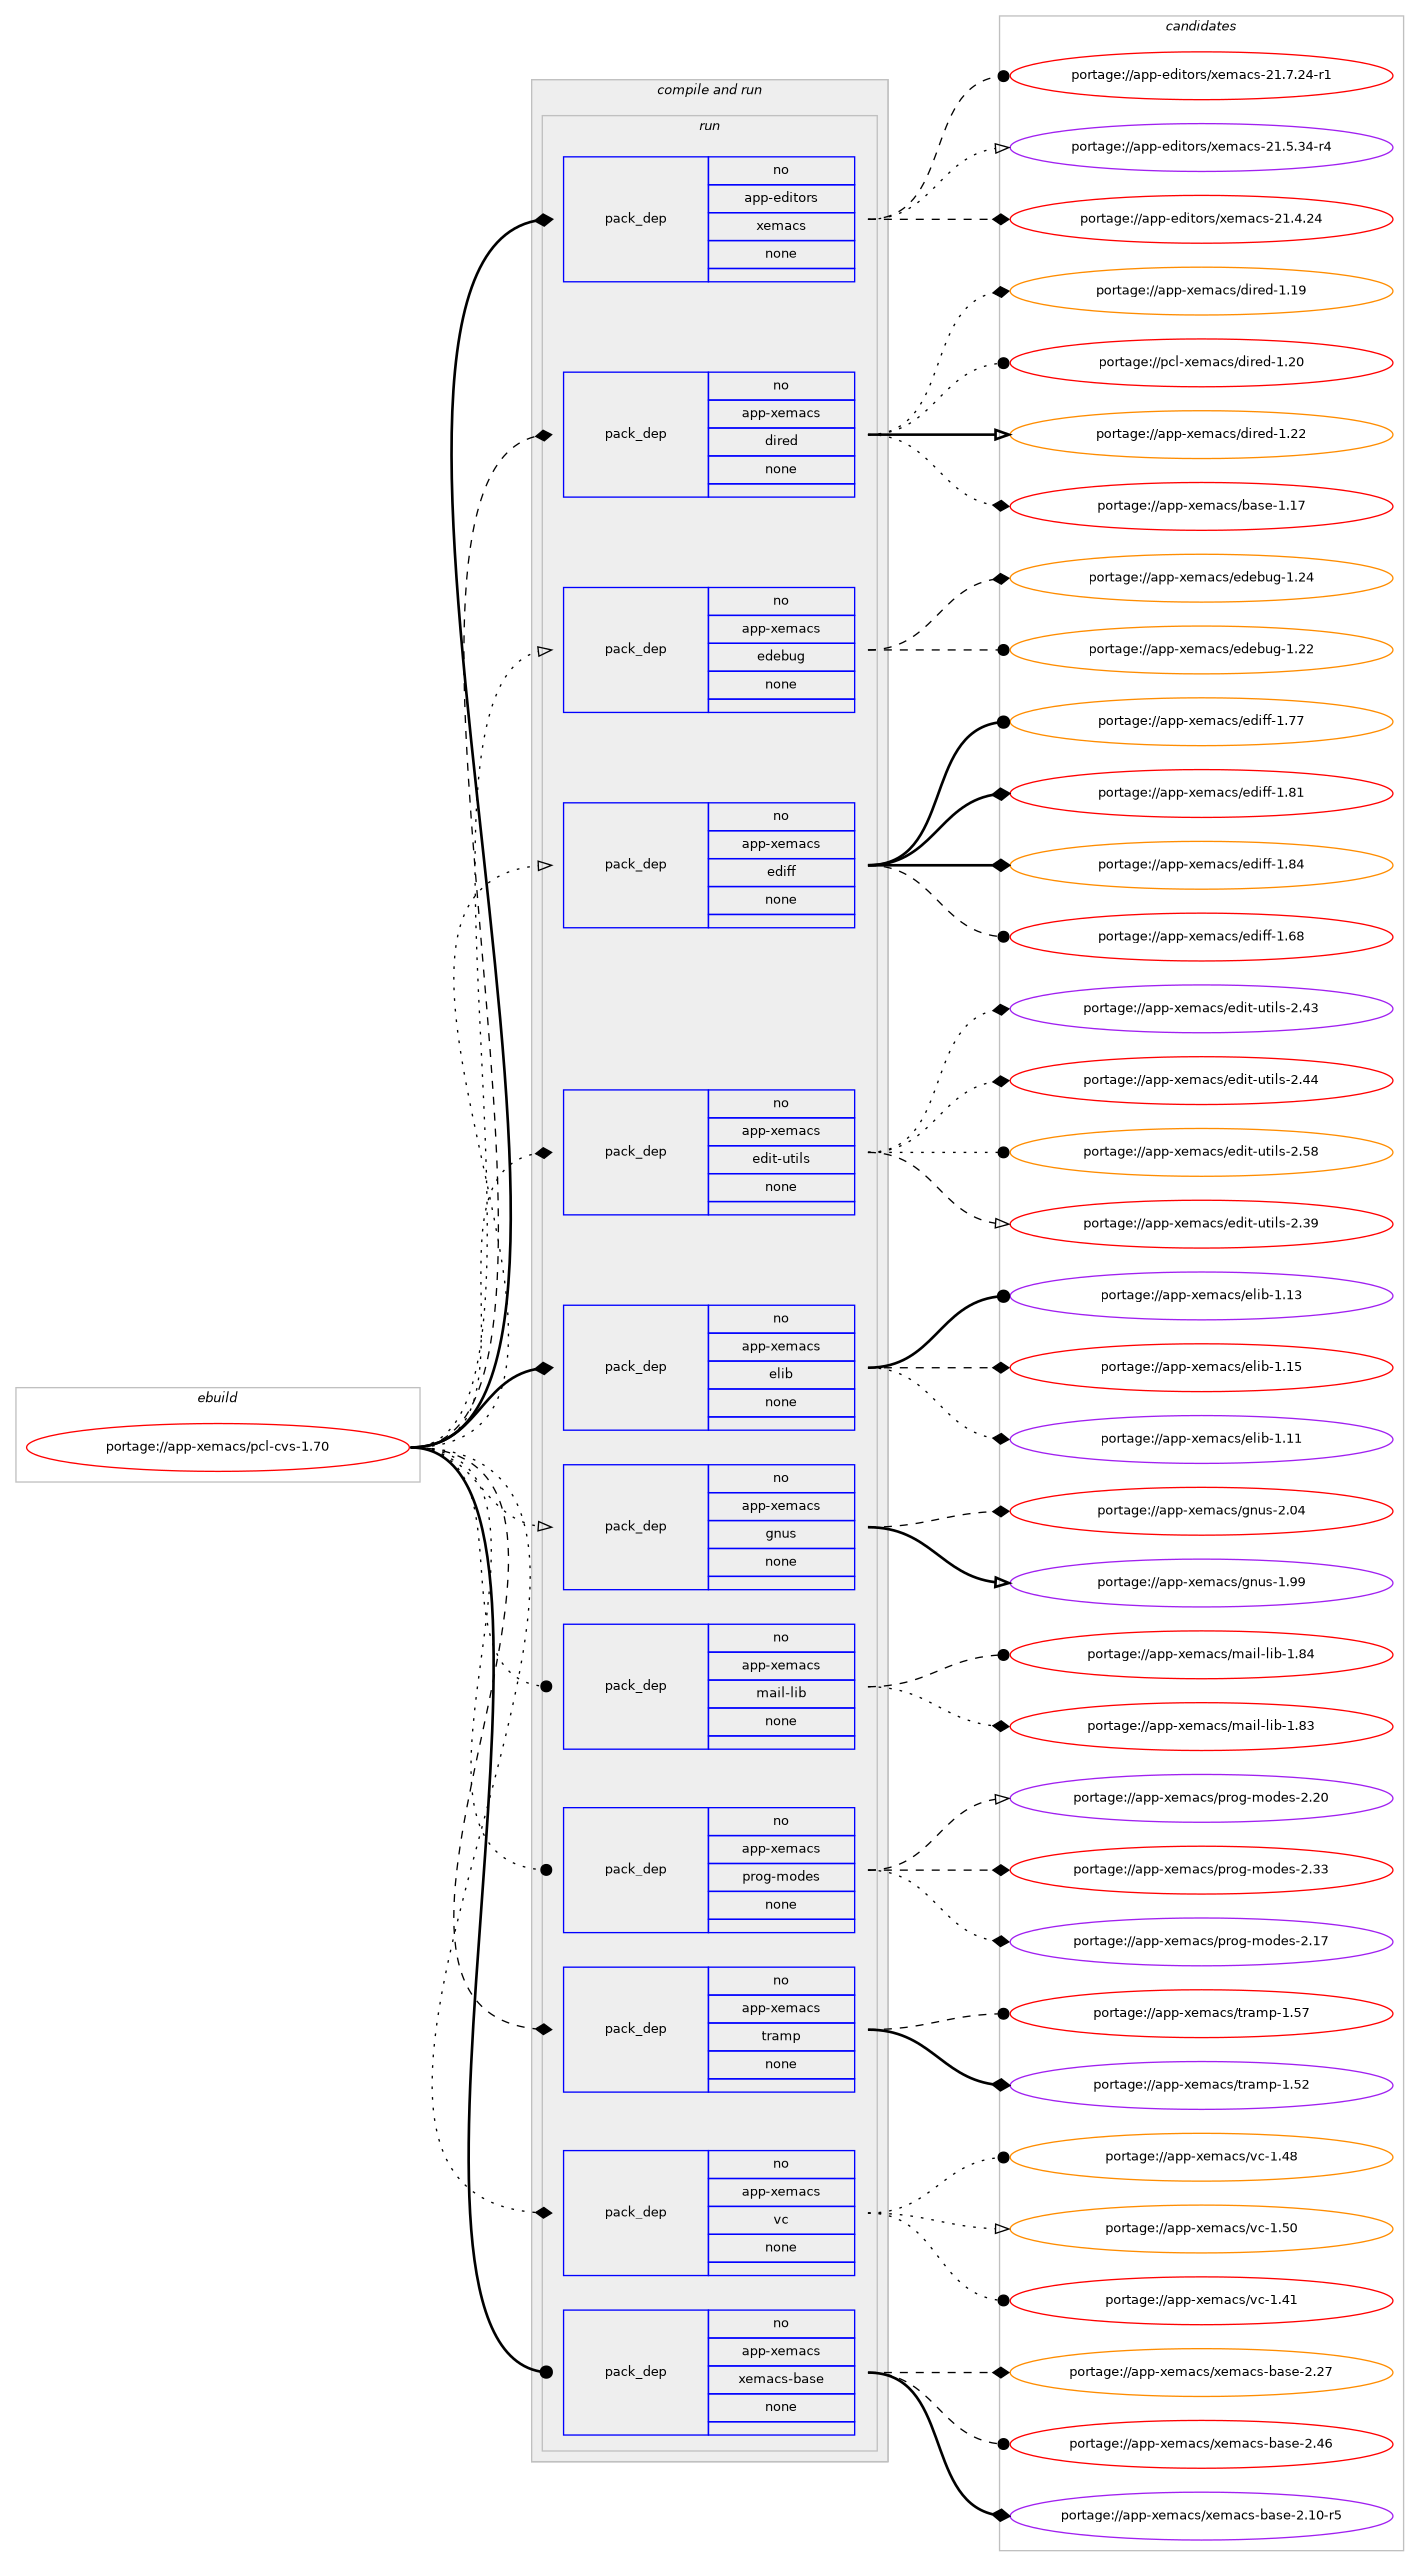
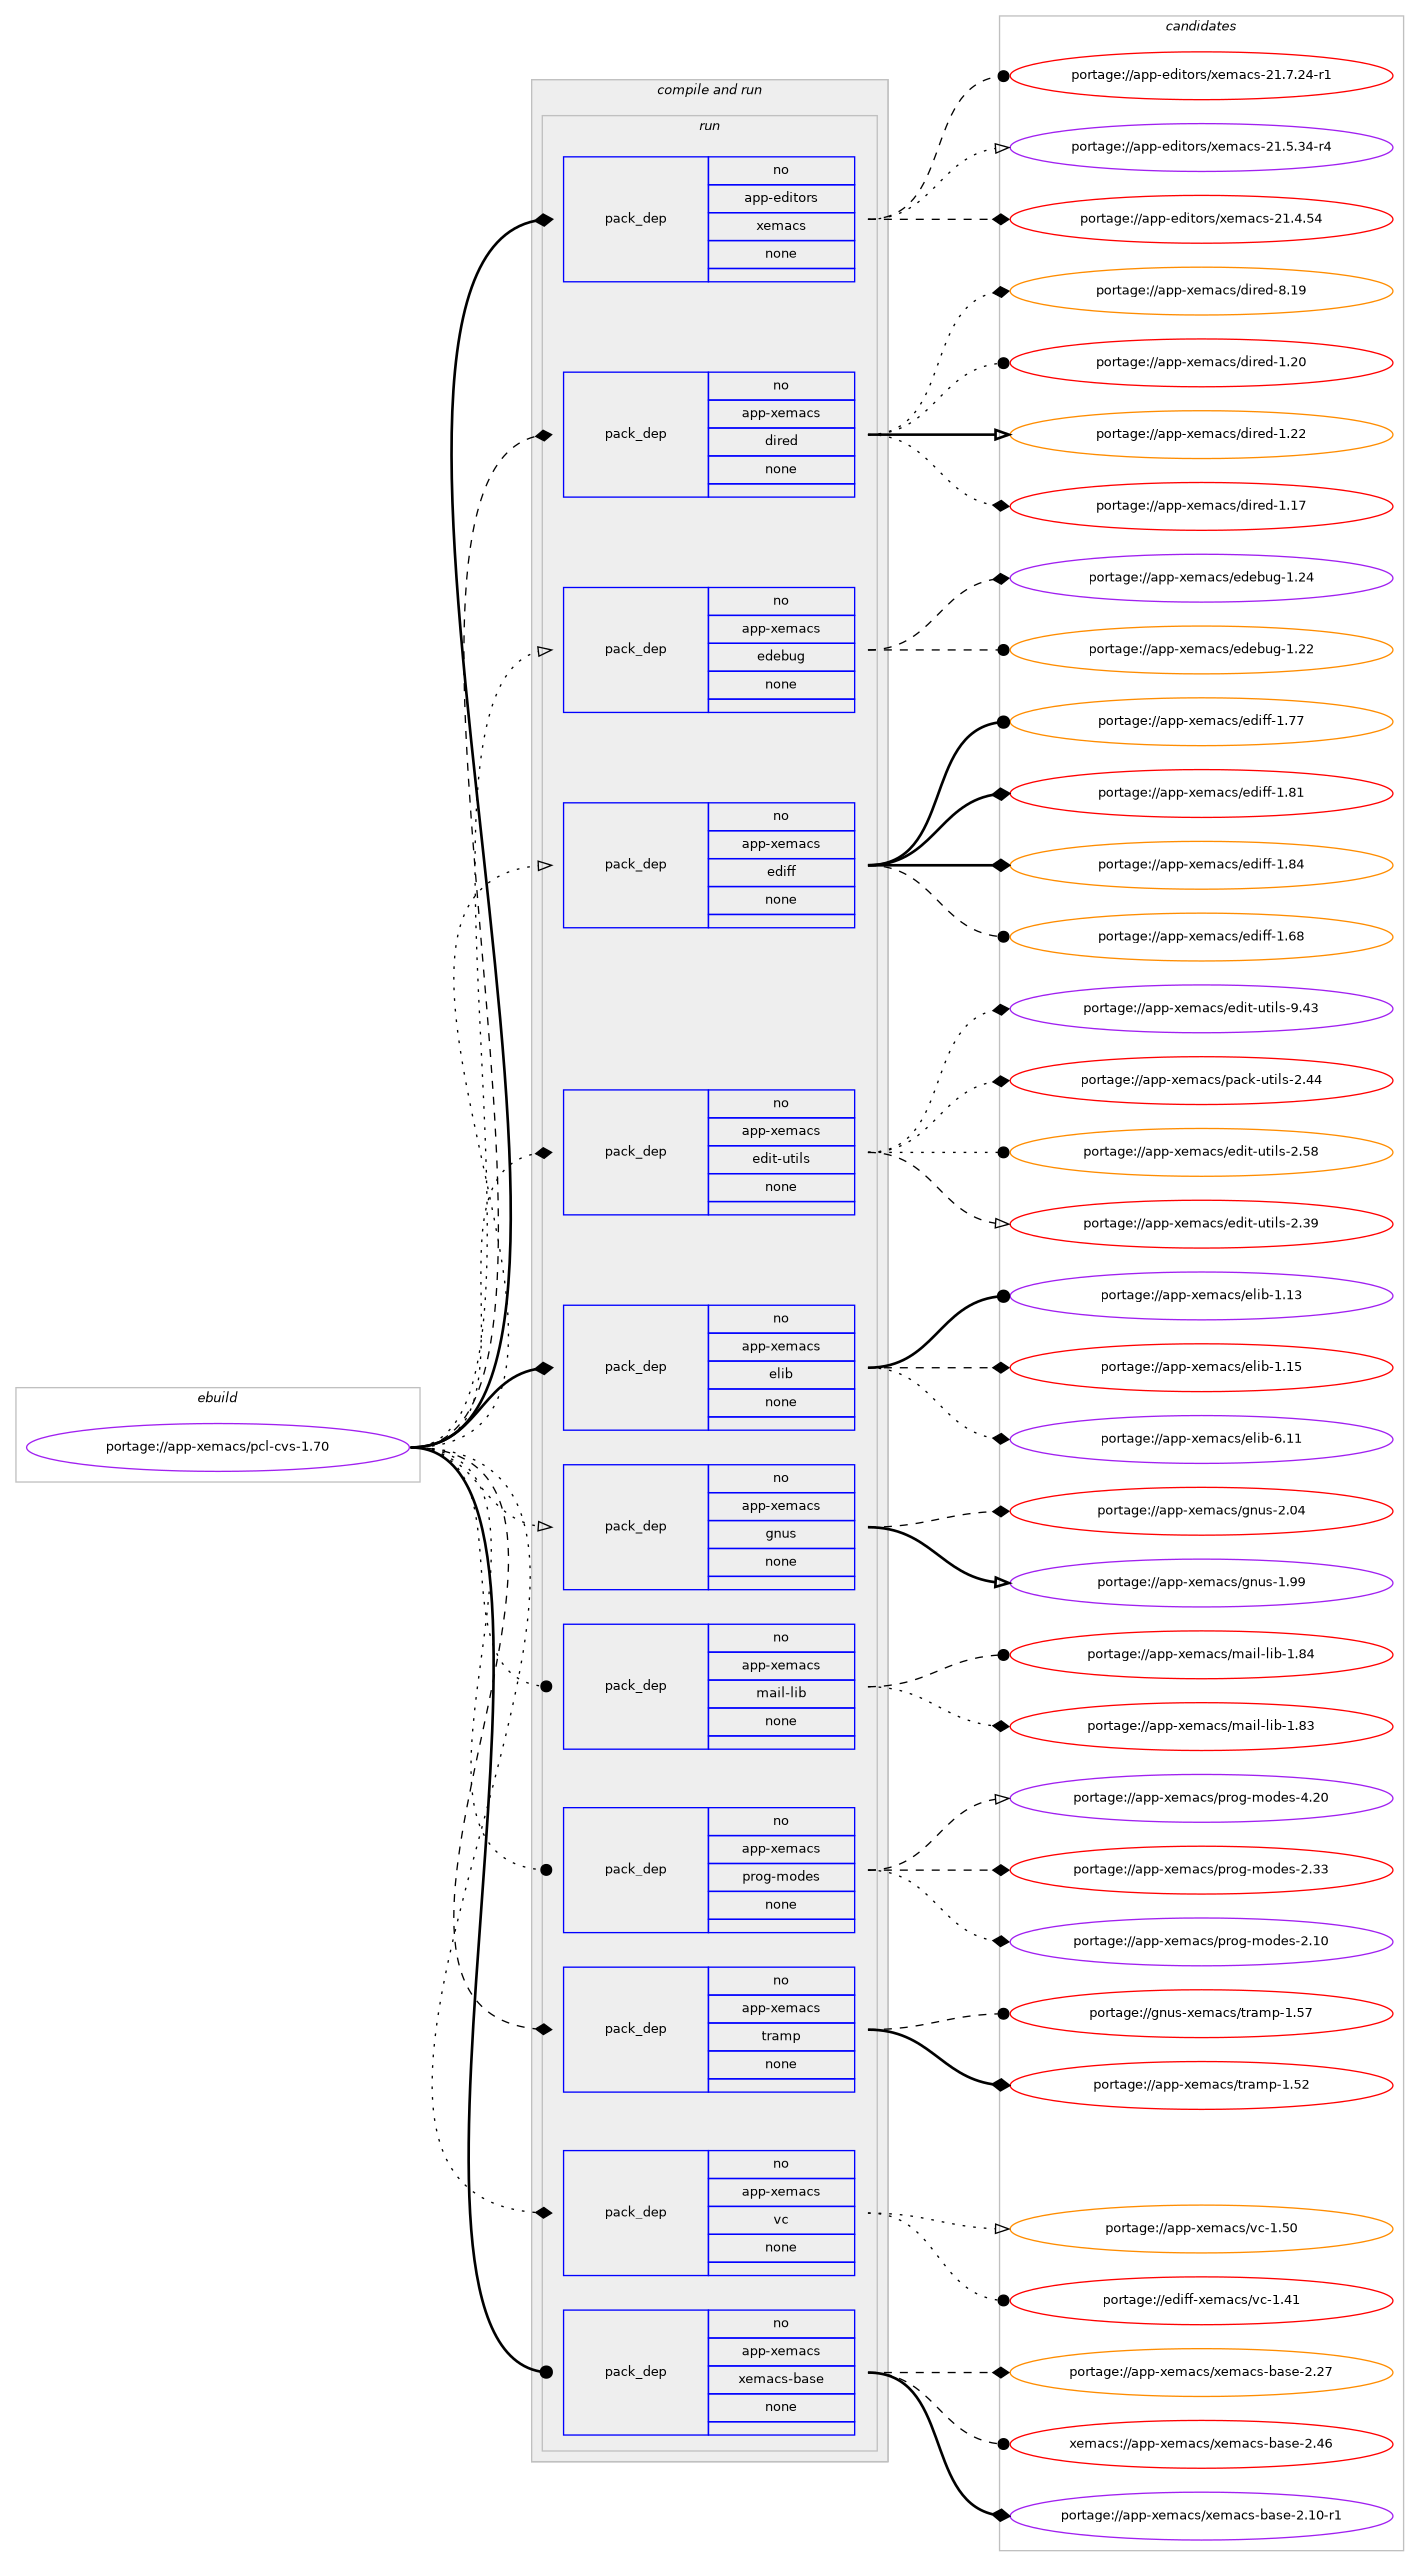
(1202, 219) -> (1202, 219)
(1202, 291) -> (1202, 291)
(1202, 363) -> (1202, 363)
(1202, 506) -> (1202, 506)
(1202, 578) -> (1202, 578)
(1202, 937) -> (1202, 937)
(1202, 1009) -> (1202, 1009)
(1202, 1081) -> (1202, 1081)
(1202, 1439) -> (1202, 1439)
(218, 1447) -> (218, 1447)
(1202, 1798) -> (1202, 1798)
(1202, 1942) -> (1202, 1942)
(1202, 2014) -> (1202, 2014)
(1202, 2085) -> (1202, 2085)
(1202, 2157) -> none
(1202, 2301) -> (1202, 2301)
(1202, 2444) -> (1202, 2444)
(1202, 2516) -> (1202, 2516)
